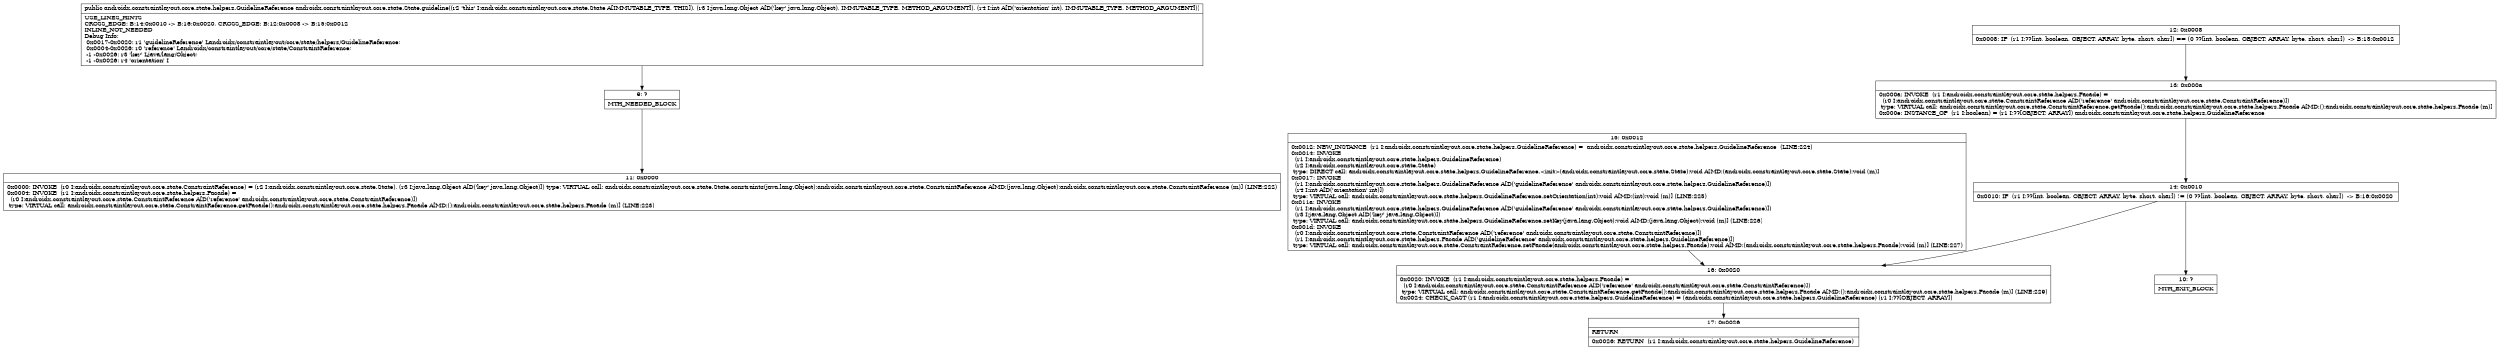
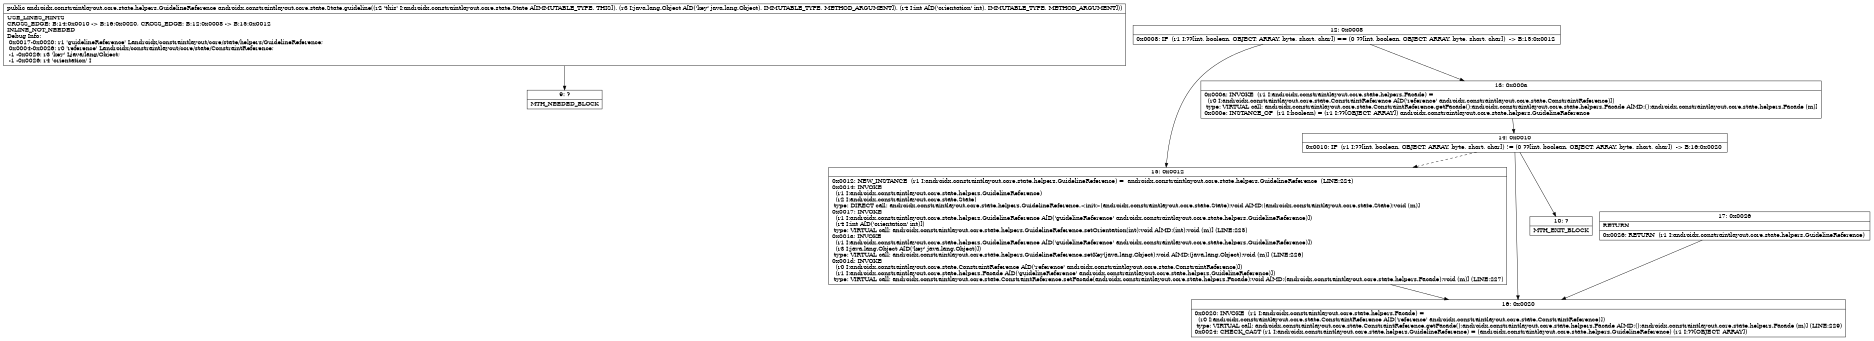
none -> (1193, 86)
none -> (1447, 159)
(642, 192) -> none
(1318, 203) -> (859, 237)
(1724, 308) -> (1634, 269)
